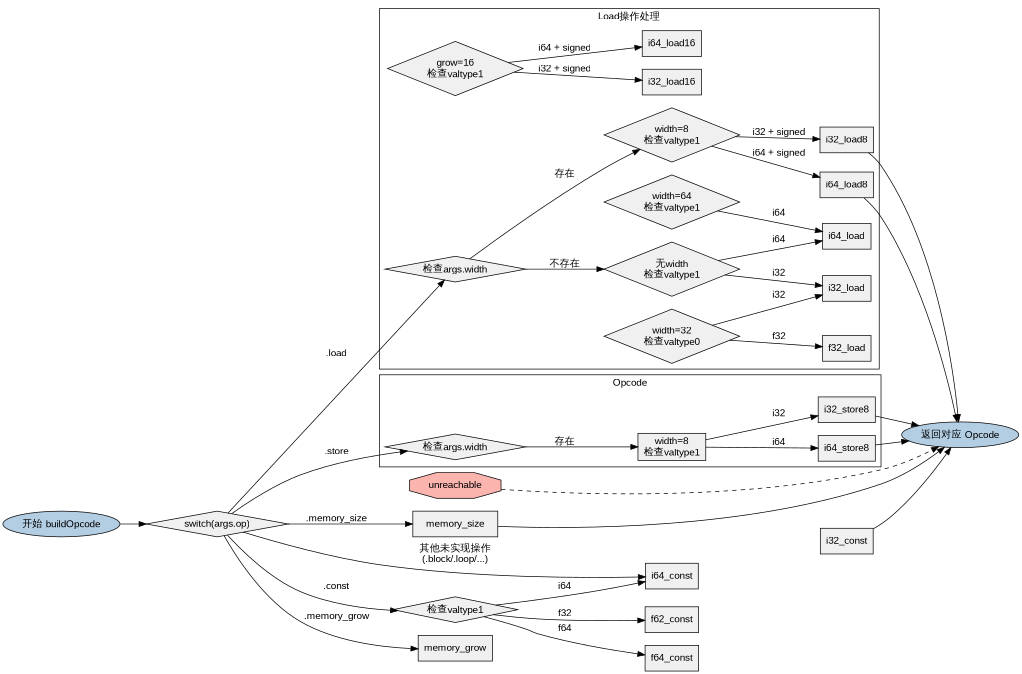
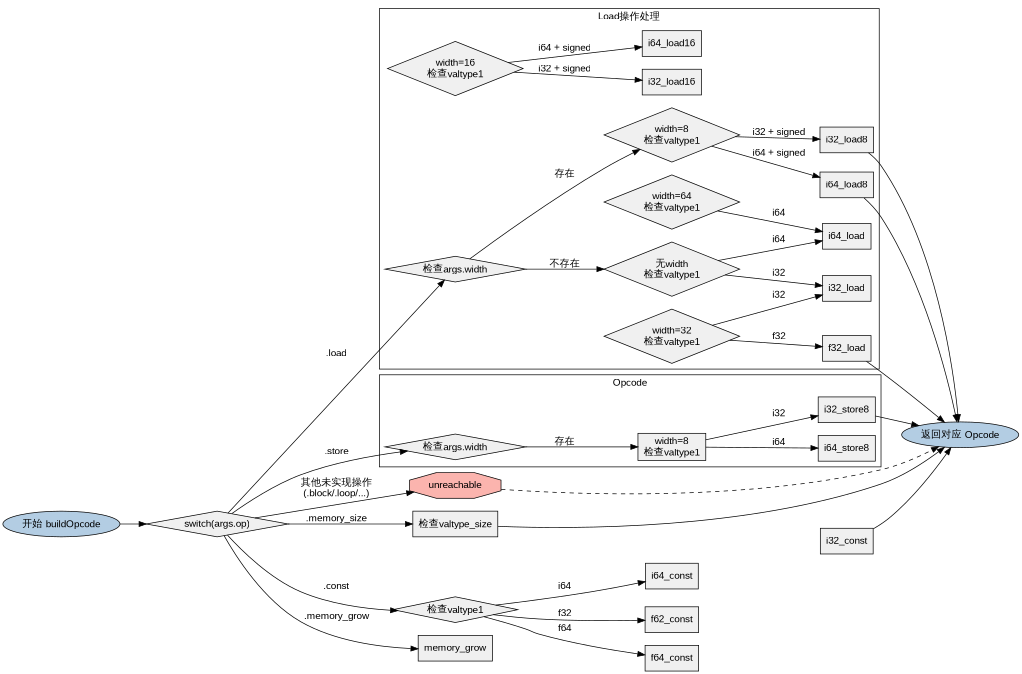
(455, 69) -> (455, 69)
(672, 336) -> (672, 336)
(888, 443) -> (903, 389)
(455, 524) -> (455, 524)
(439, 571) -> (331, 506)
